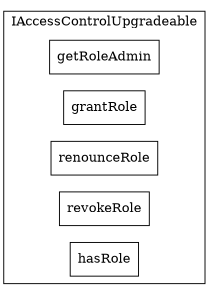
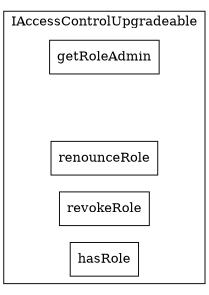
(104, 108) -> none
